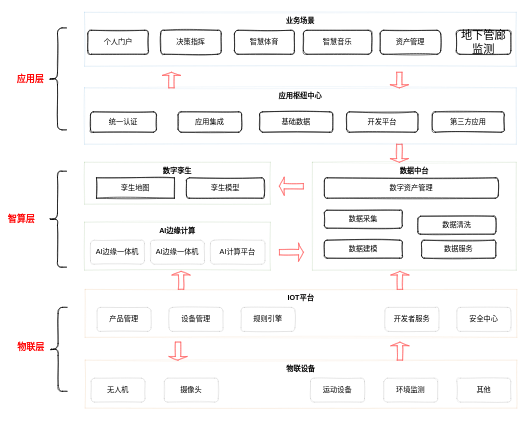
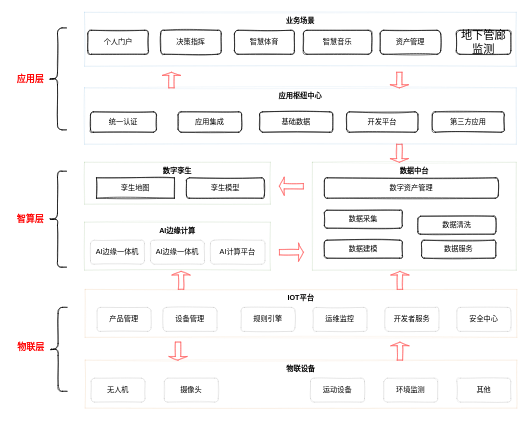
(21, 219) -> (30, 219)
(196, 320) -> (190, 320)
none -> (340, 320)
